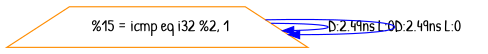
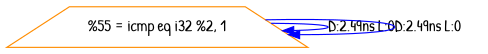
(157, 27) -> (157, 27)
